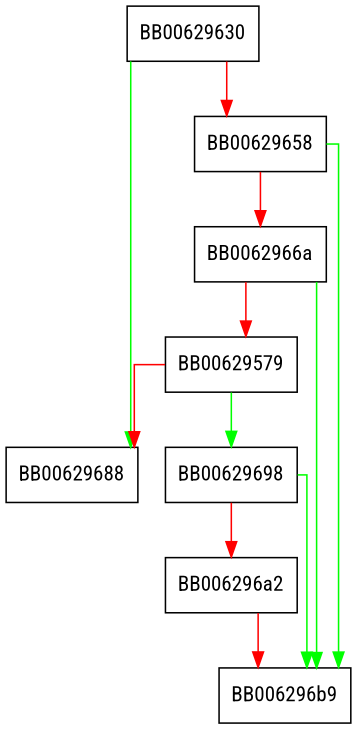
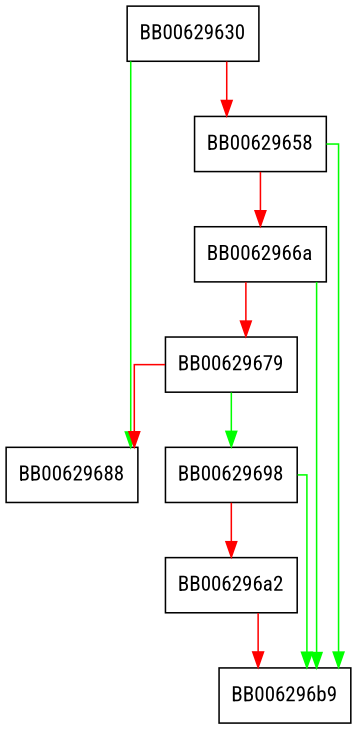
(231, 365) -> (231, 365)
